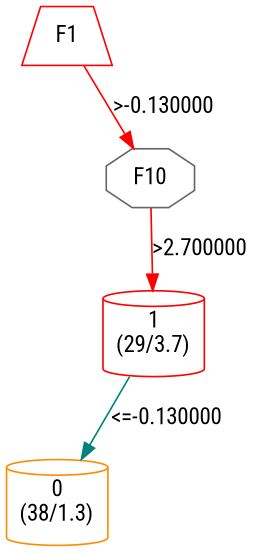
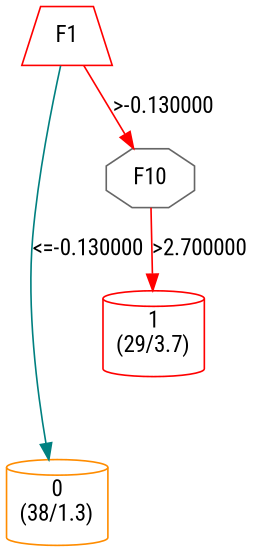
(110, 411) -> (32, 254)
